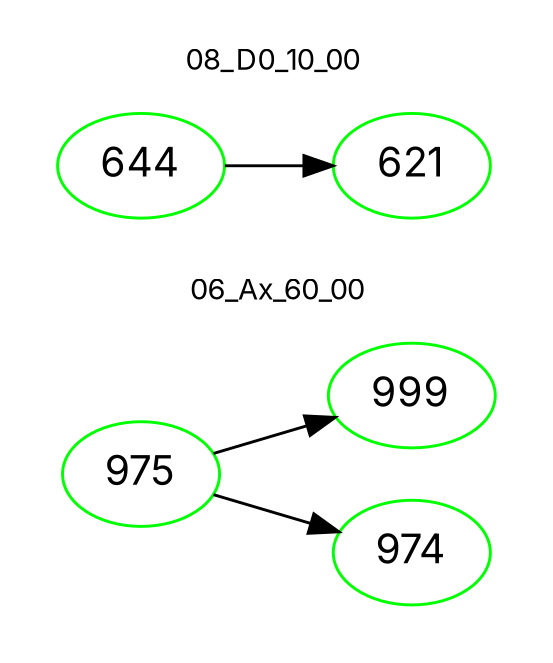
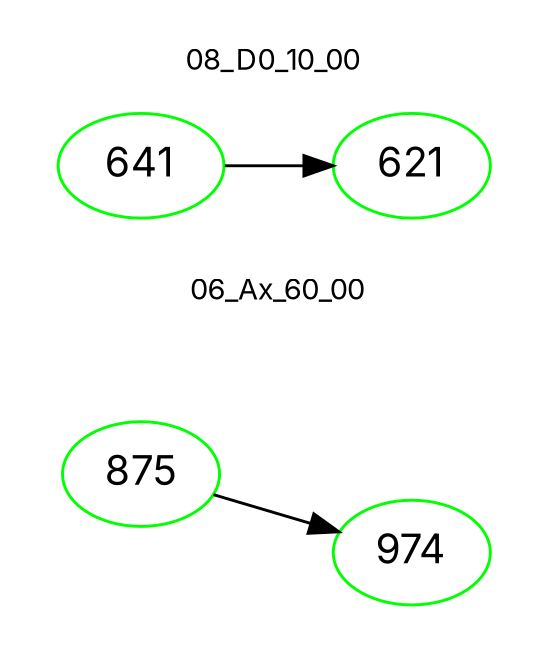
(141, 166) -> (141, 166)
(412, 396) -> none
(141, 474) -> (141, 474)
